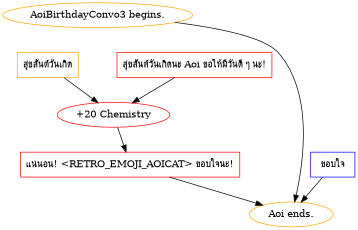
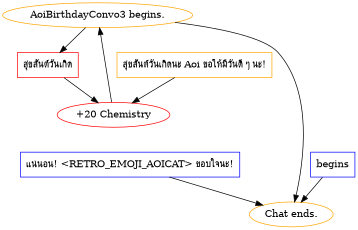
none -> (75, 38)
(48, 65) -> (48, 65)
(194, 65) -> (194, 65)
(121, 136) -> (106, 69)
(130, 165) -> (130, 165)
(333, 165) -> (333, 165)
(291, 214) -> (291, 214)
